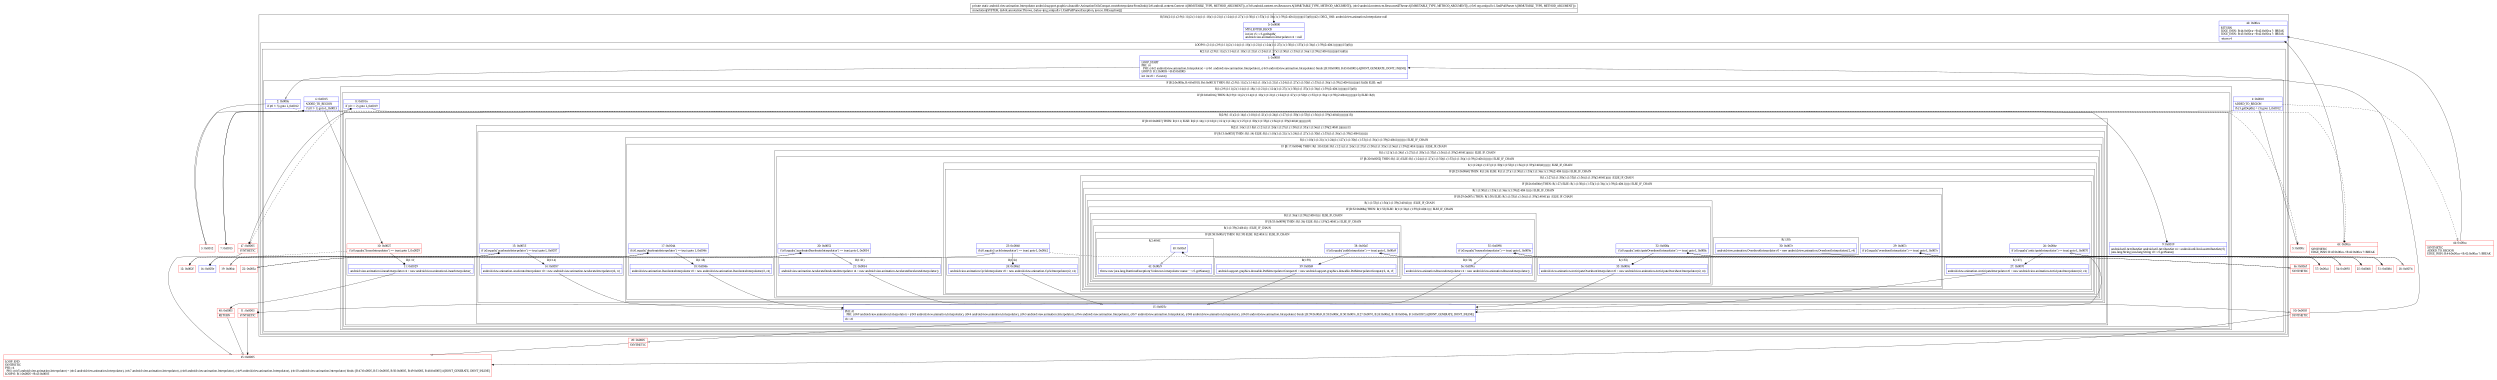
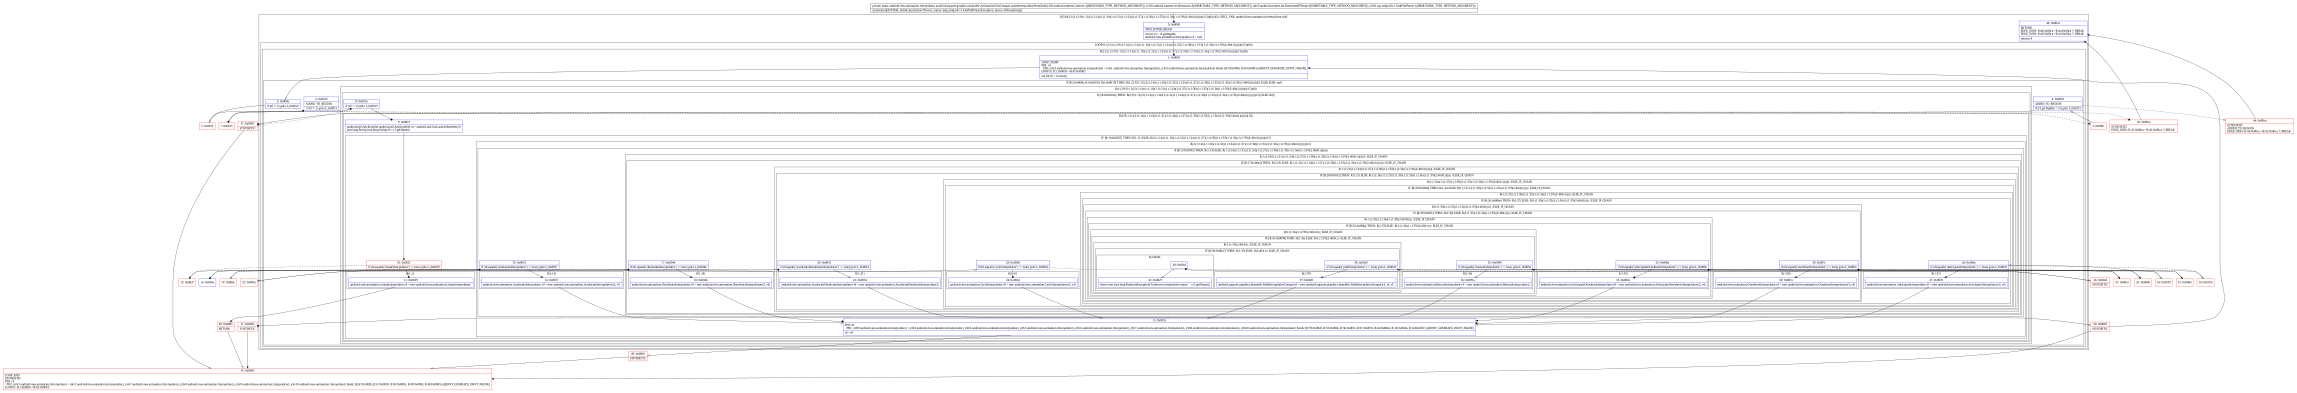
(353, 176) -> (404, 195)
none -> (1803, 273)
